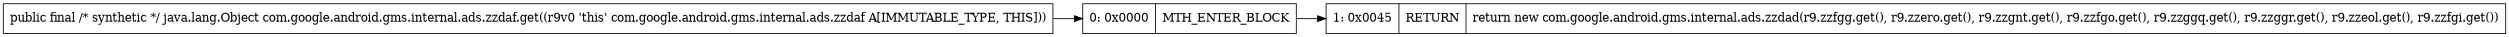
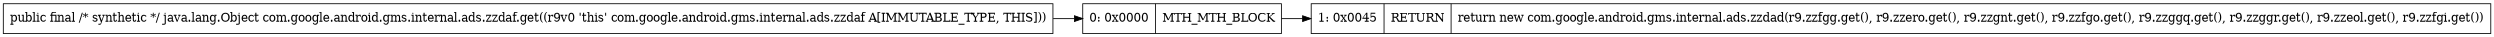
(1226, 18) -> (1218, 18)
